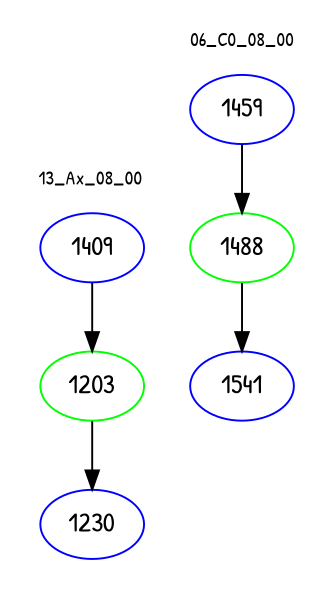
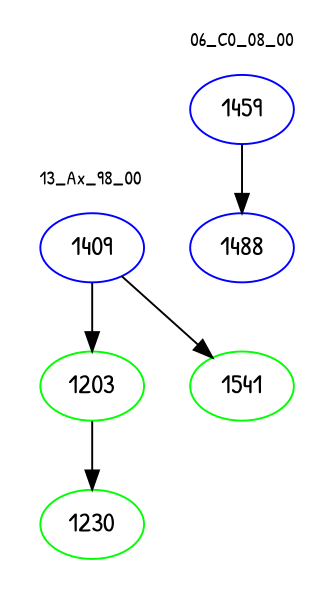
(91, 180) -> (91, 180)
(242, 248) -> (242, 248)
(242, 308) -> (147, 299)
(242, 386) -> (242, 386)
(92, 524) -> (92, 524)
